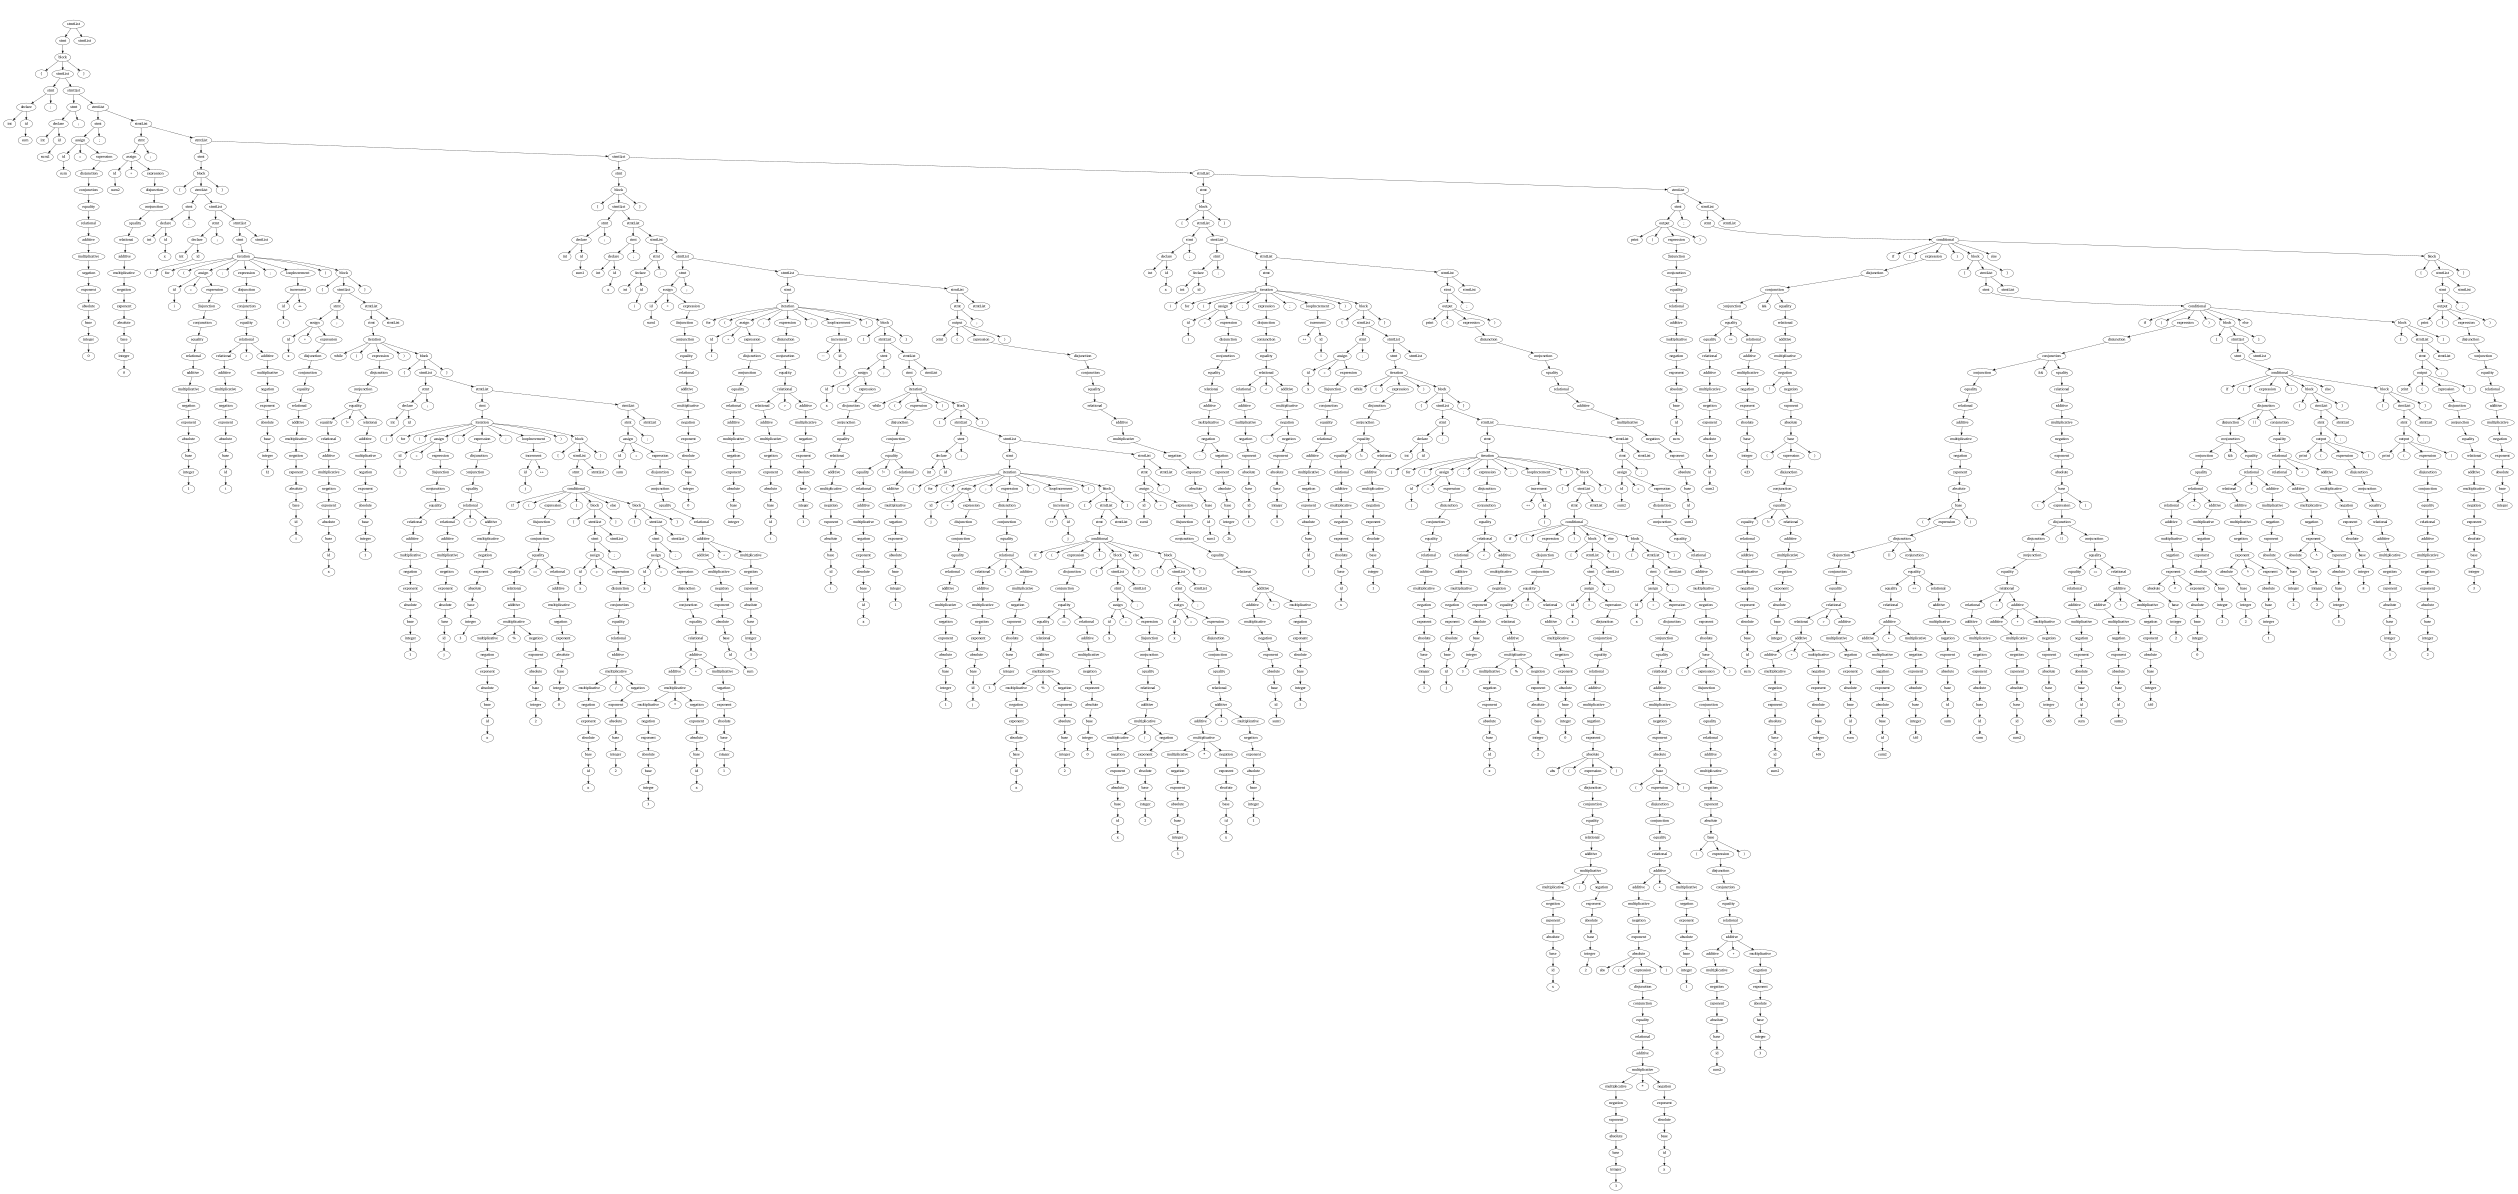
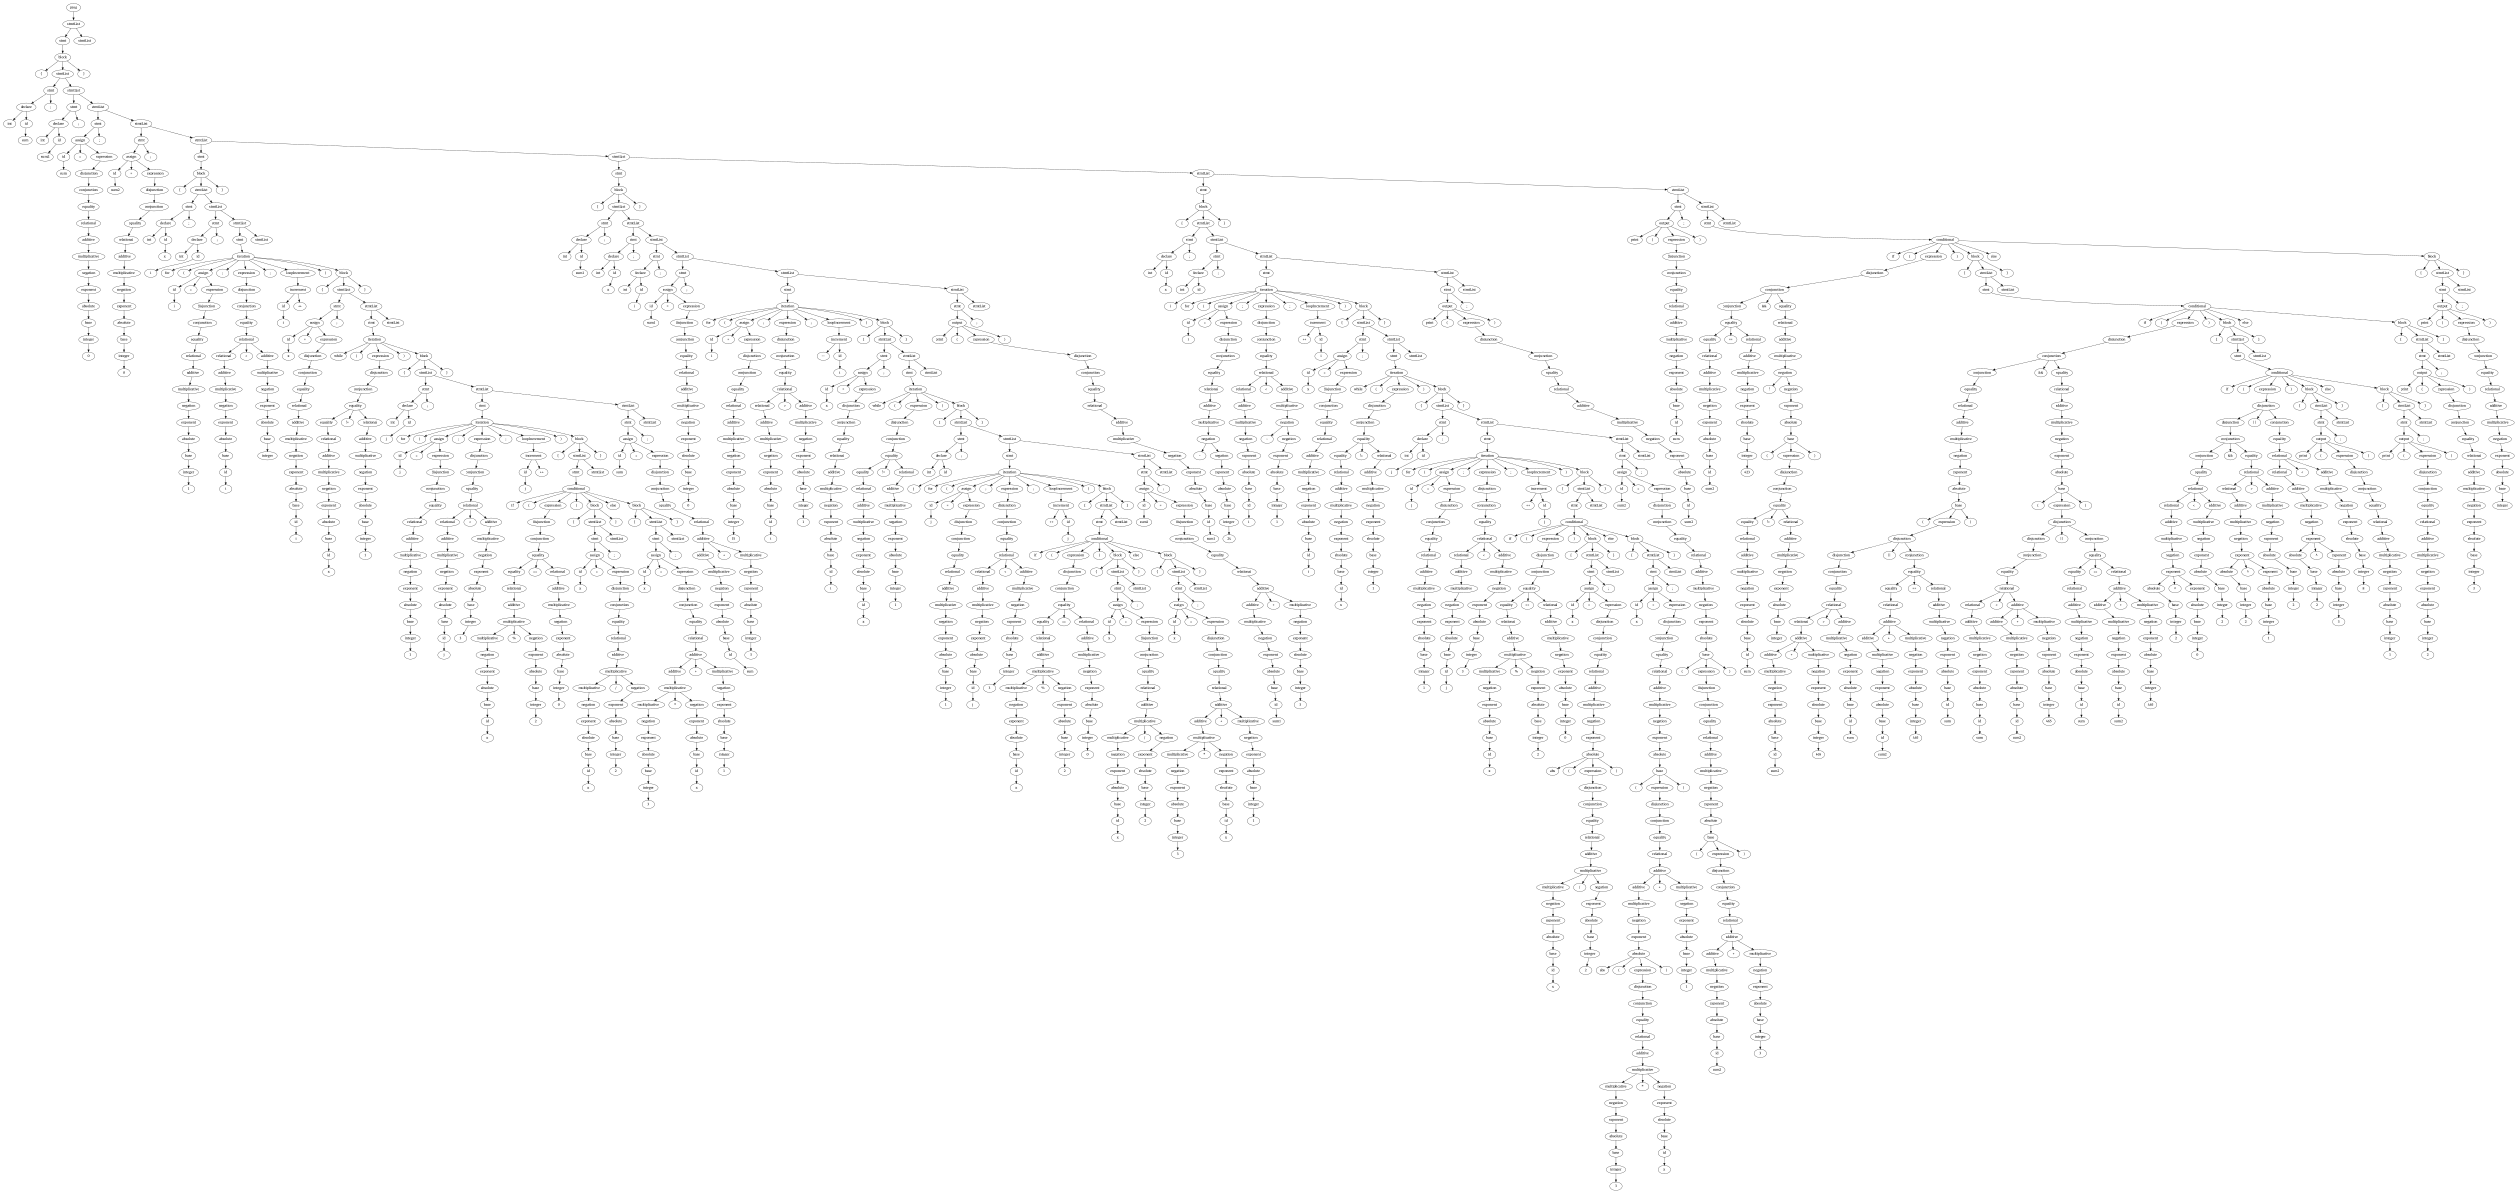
none -> (74, 8)
(267, 472) -> none
none -> (734, 539)
